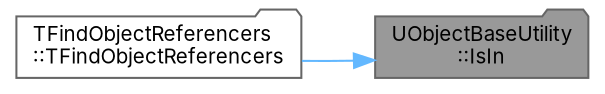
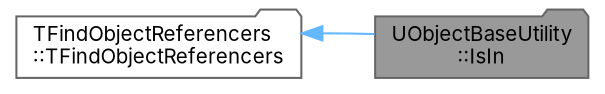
(328, 61) -> (348, 34)
